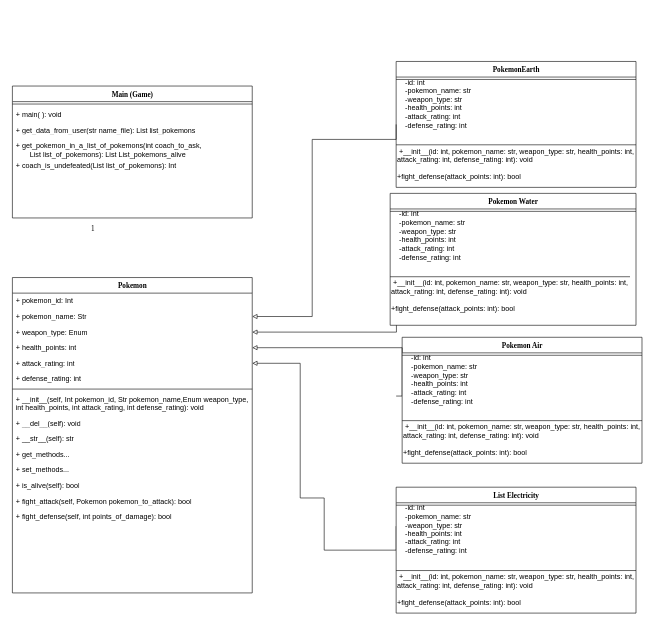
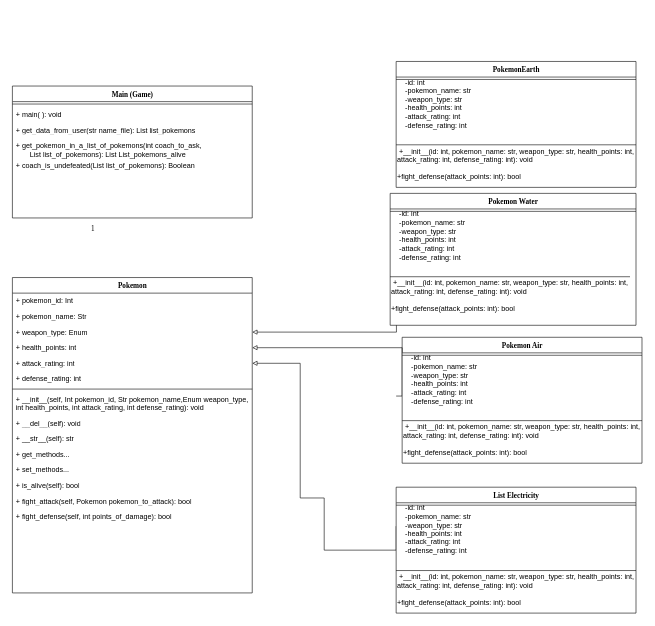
(107, 167) -> (114, 167)
(312, 213) -> none
